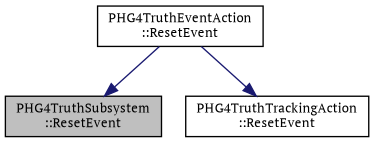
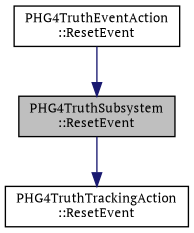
(224, 67) -> (97, 155)
